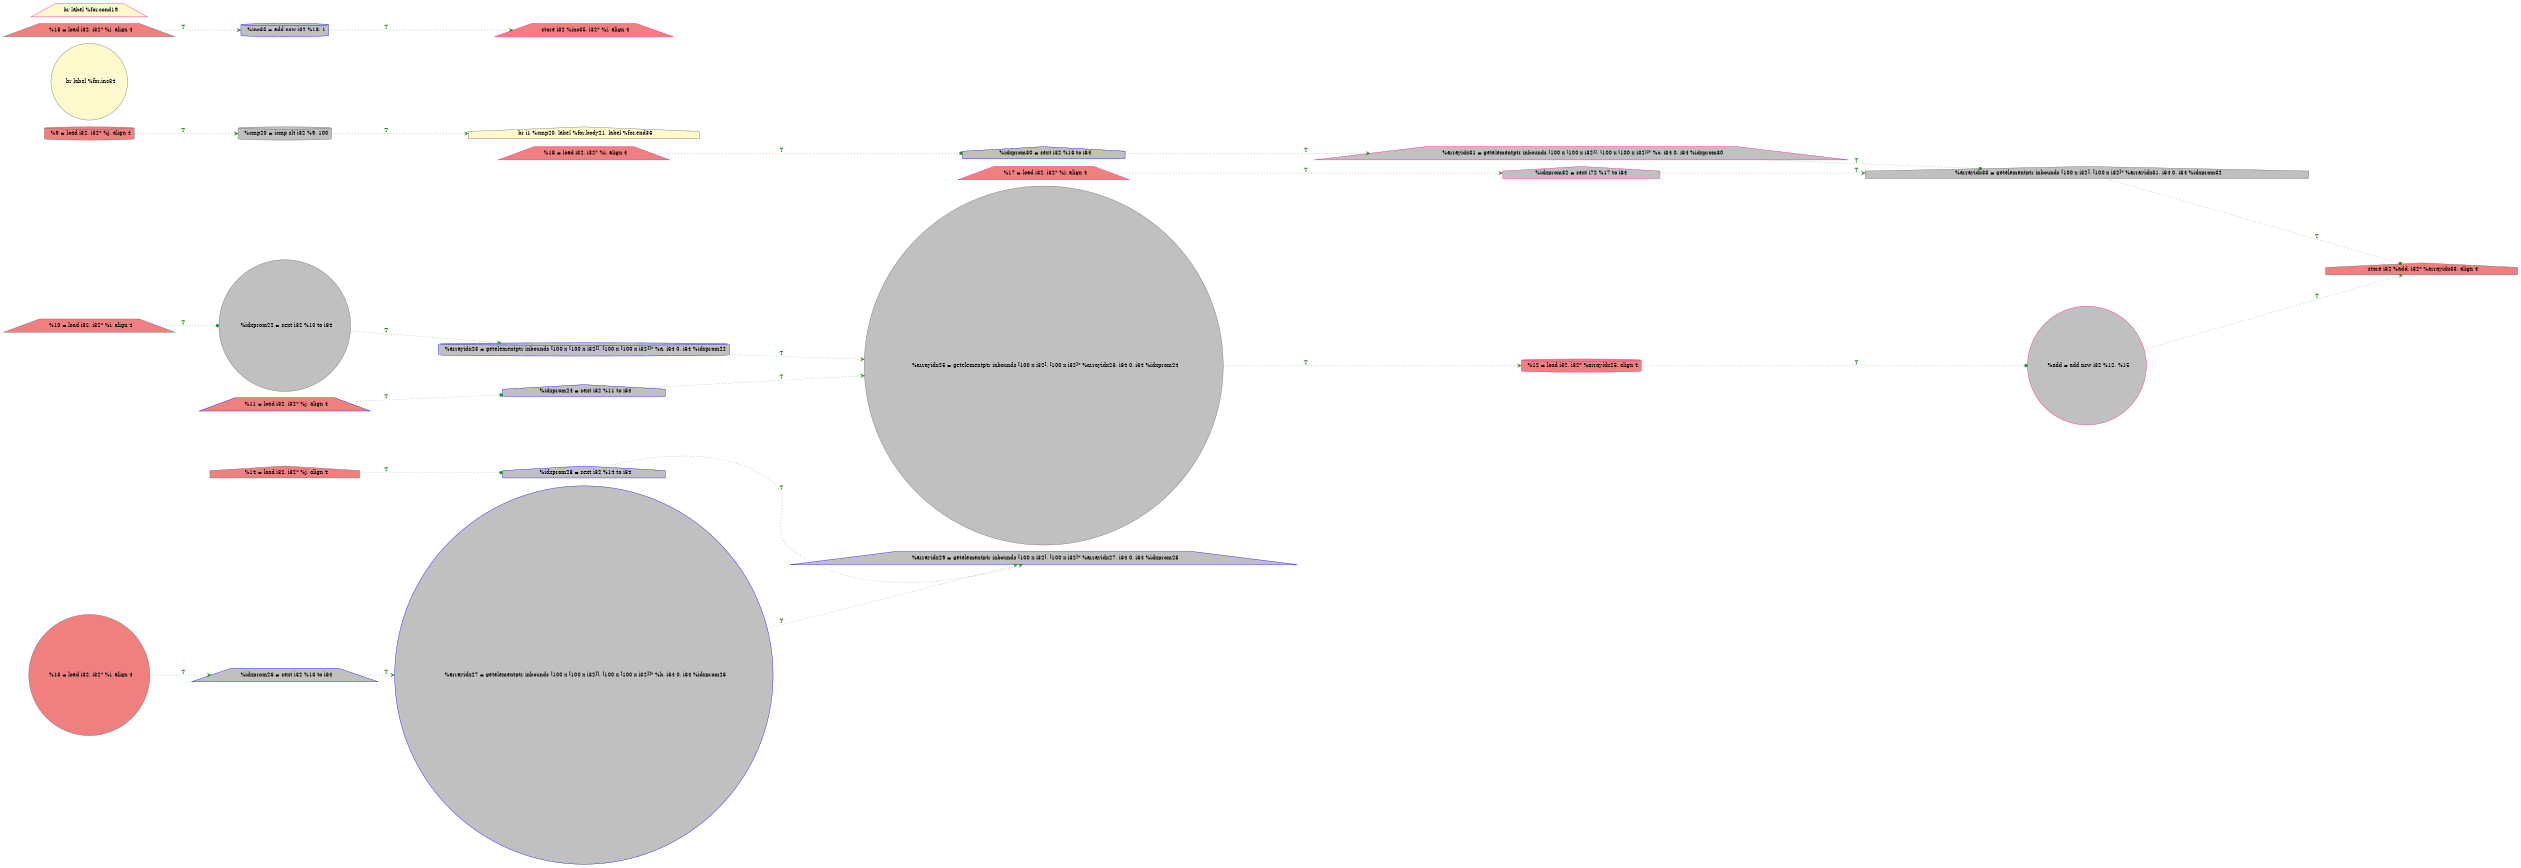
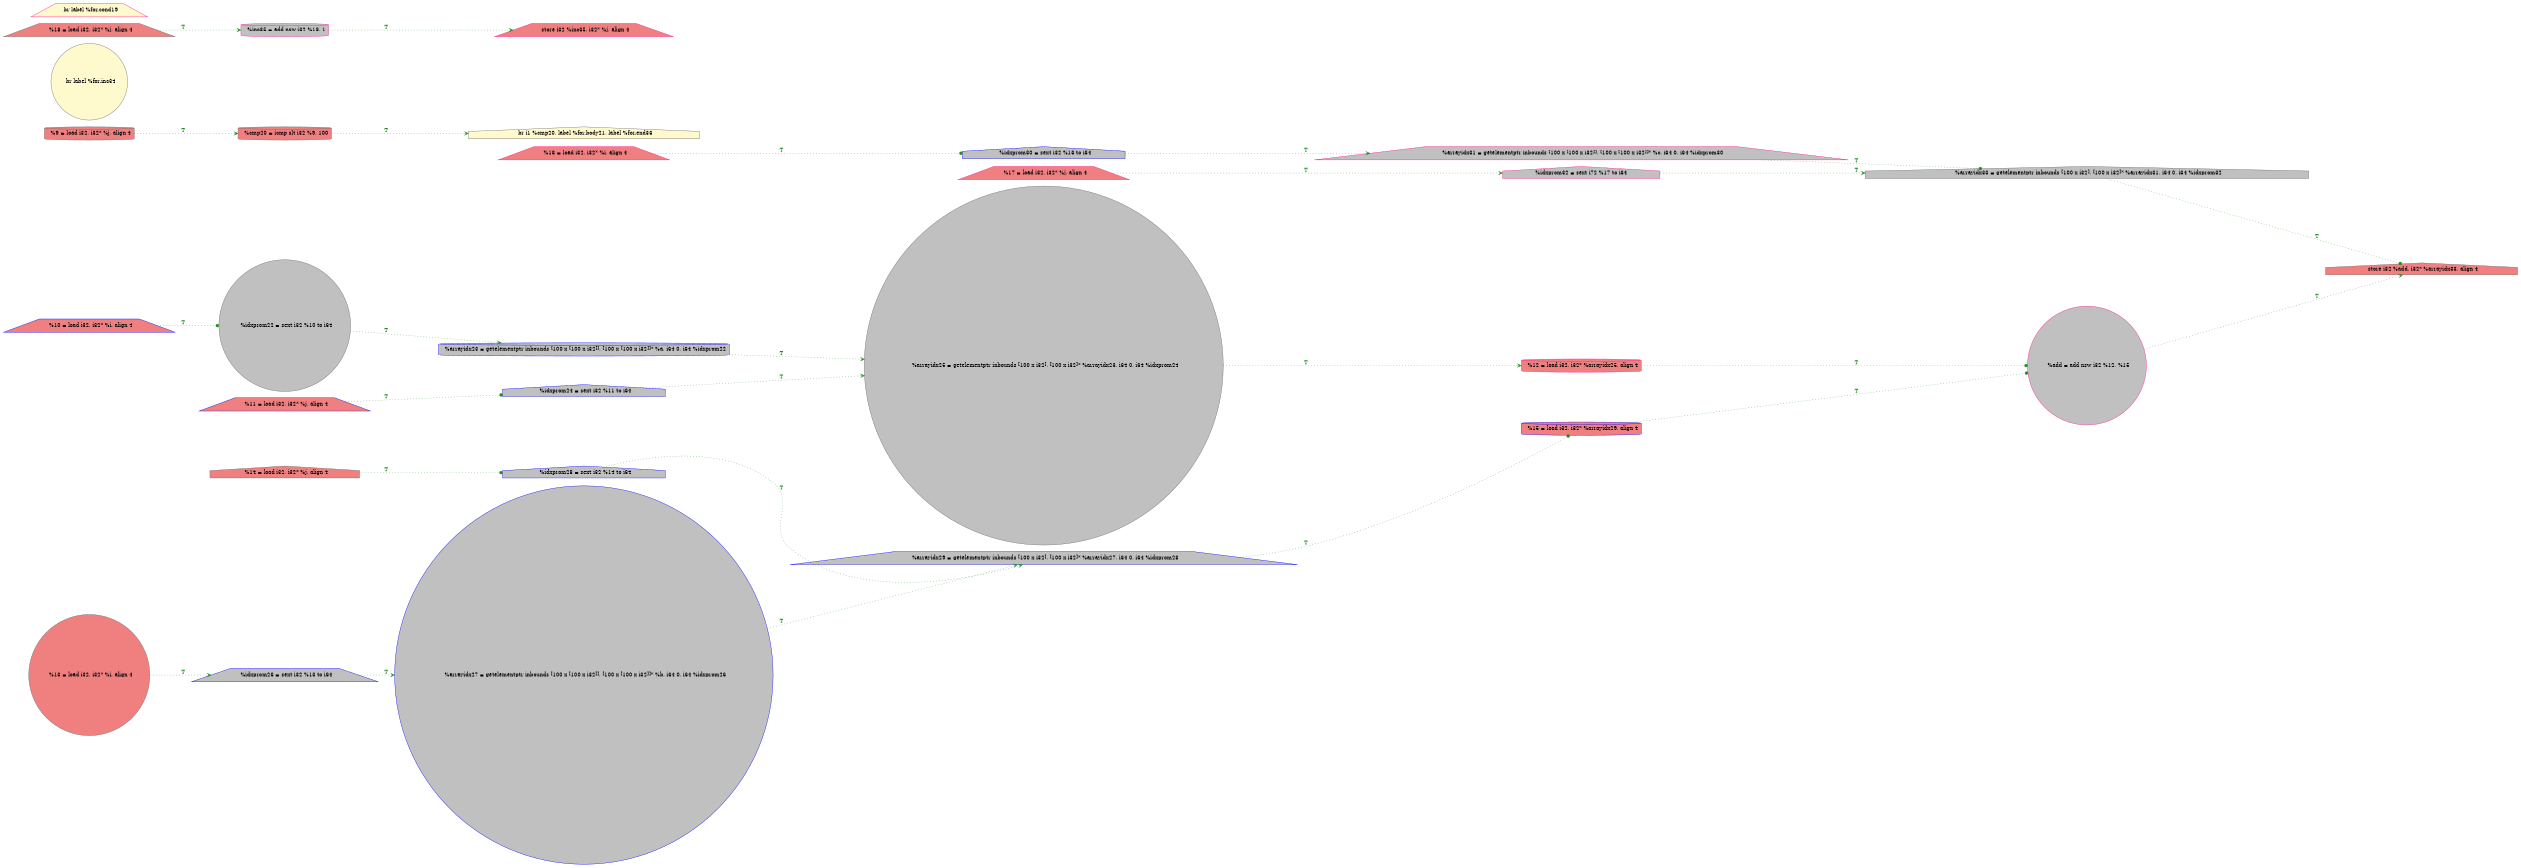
(285, 30) -> (285, 30)
(285, 133) -> (285, 133)
(89, 326) -> (89, 326)
none -> (1581, 429)
